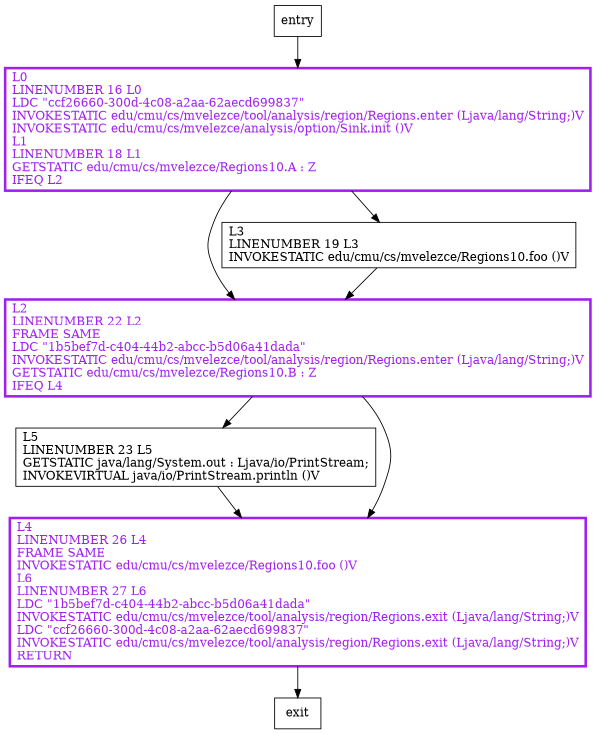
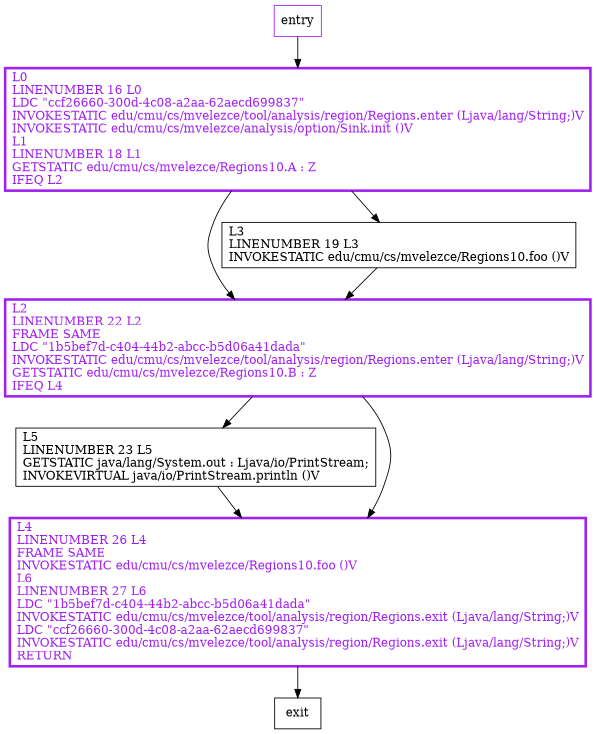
(298, 21) -> (298, 21)
